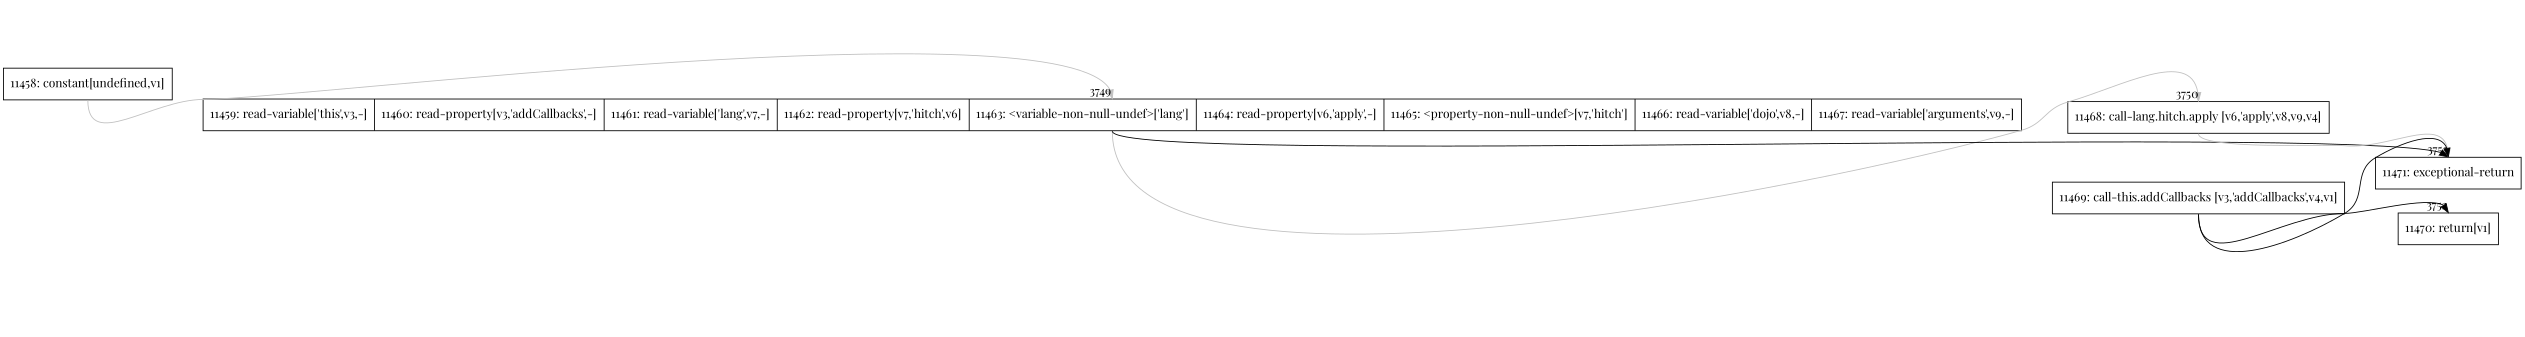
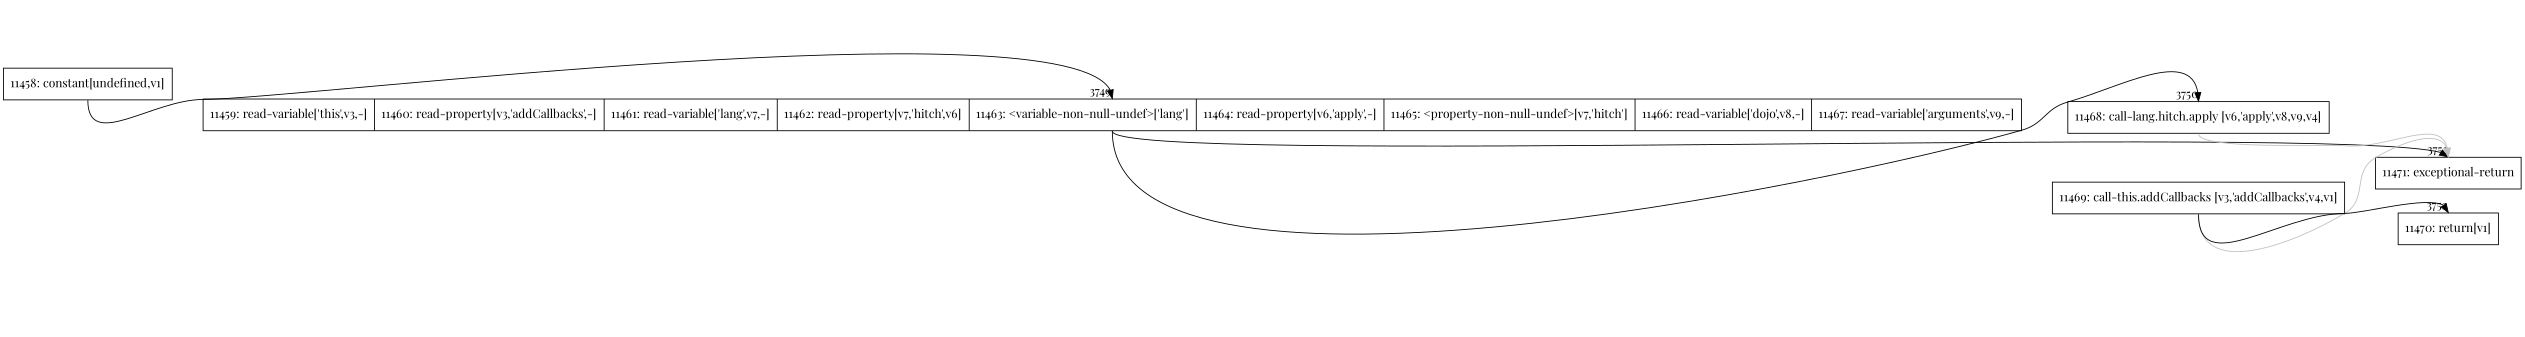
(593, 68) -> (593, 68)
(1649, 208) -> (1649, 208)
(2331, 221) -> (2331, 221)
